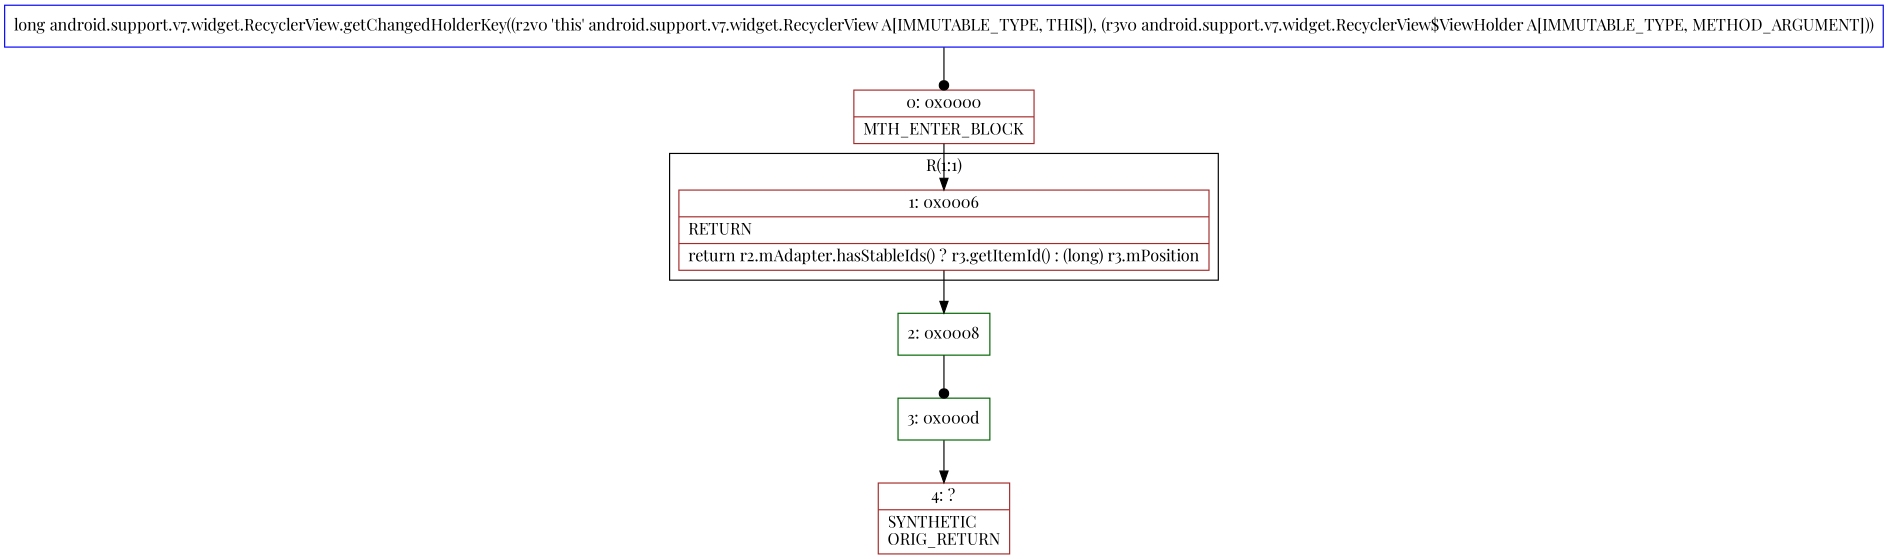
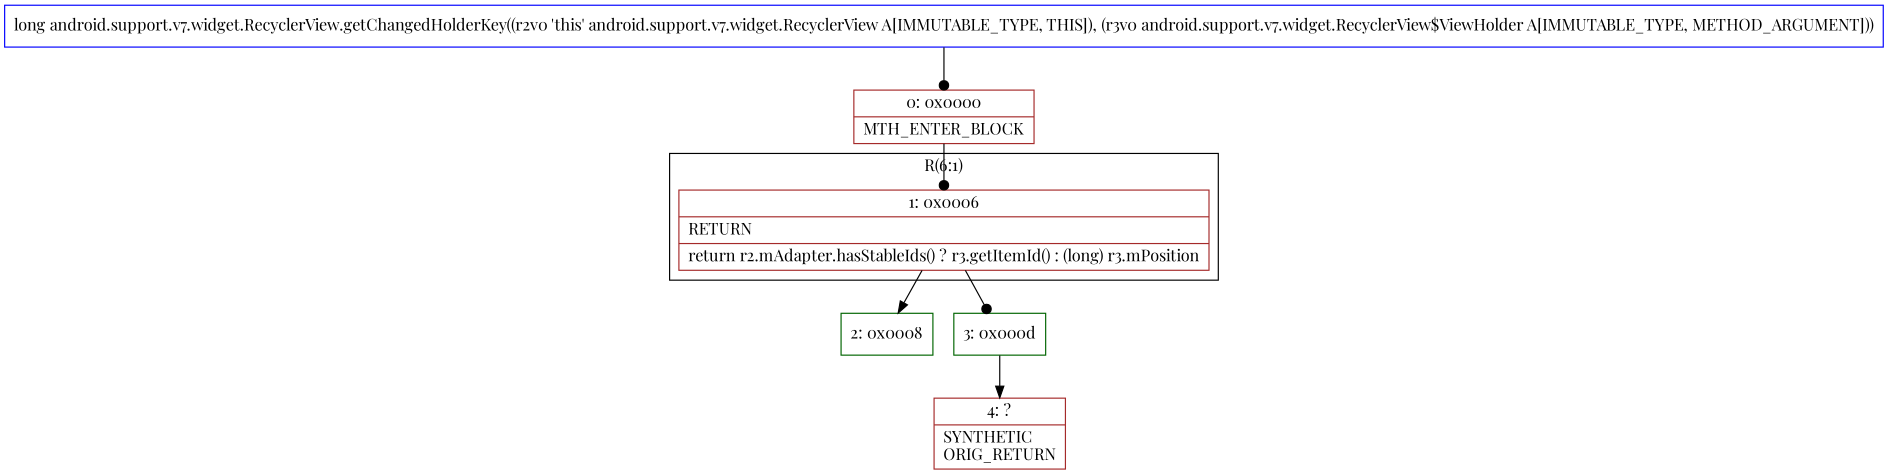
(944, 161) -> (944, 162)
(944, 167) -> (944, 167)
(944, 372) -> (975, 287)
